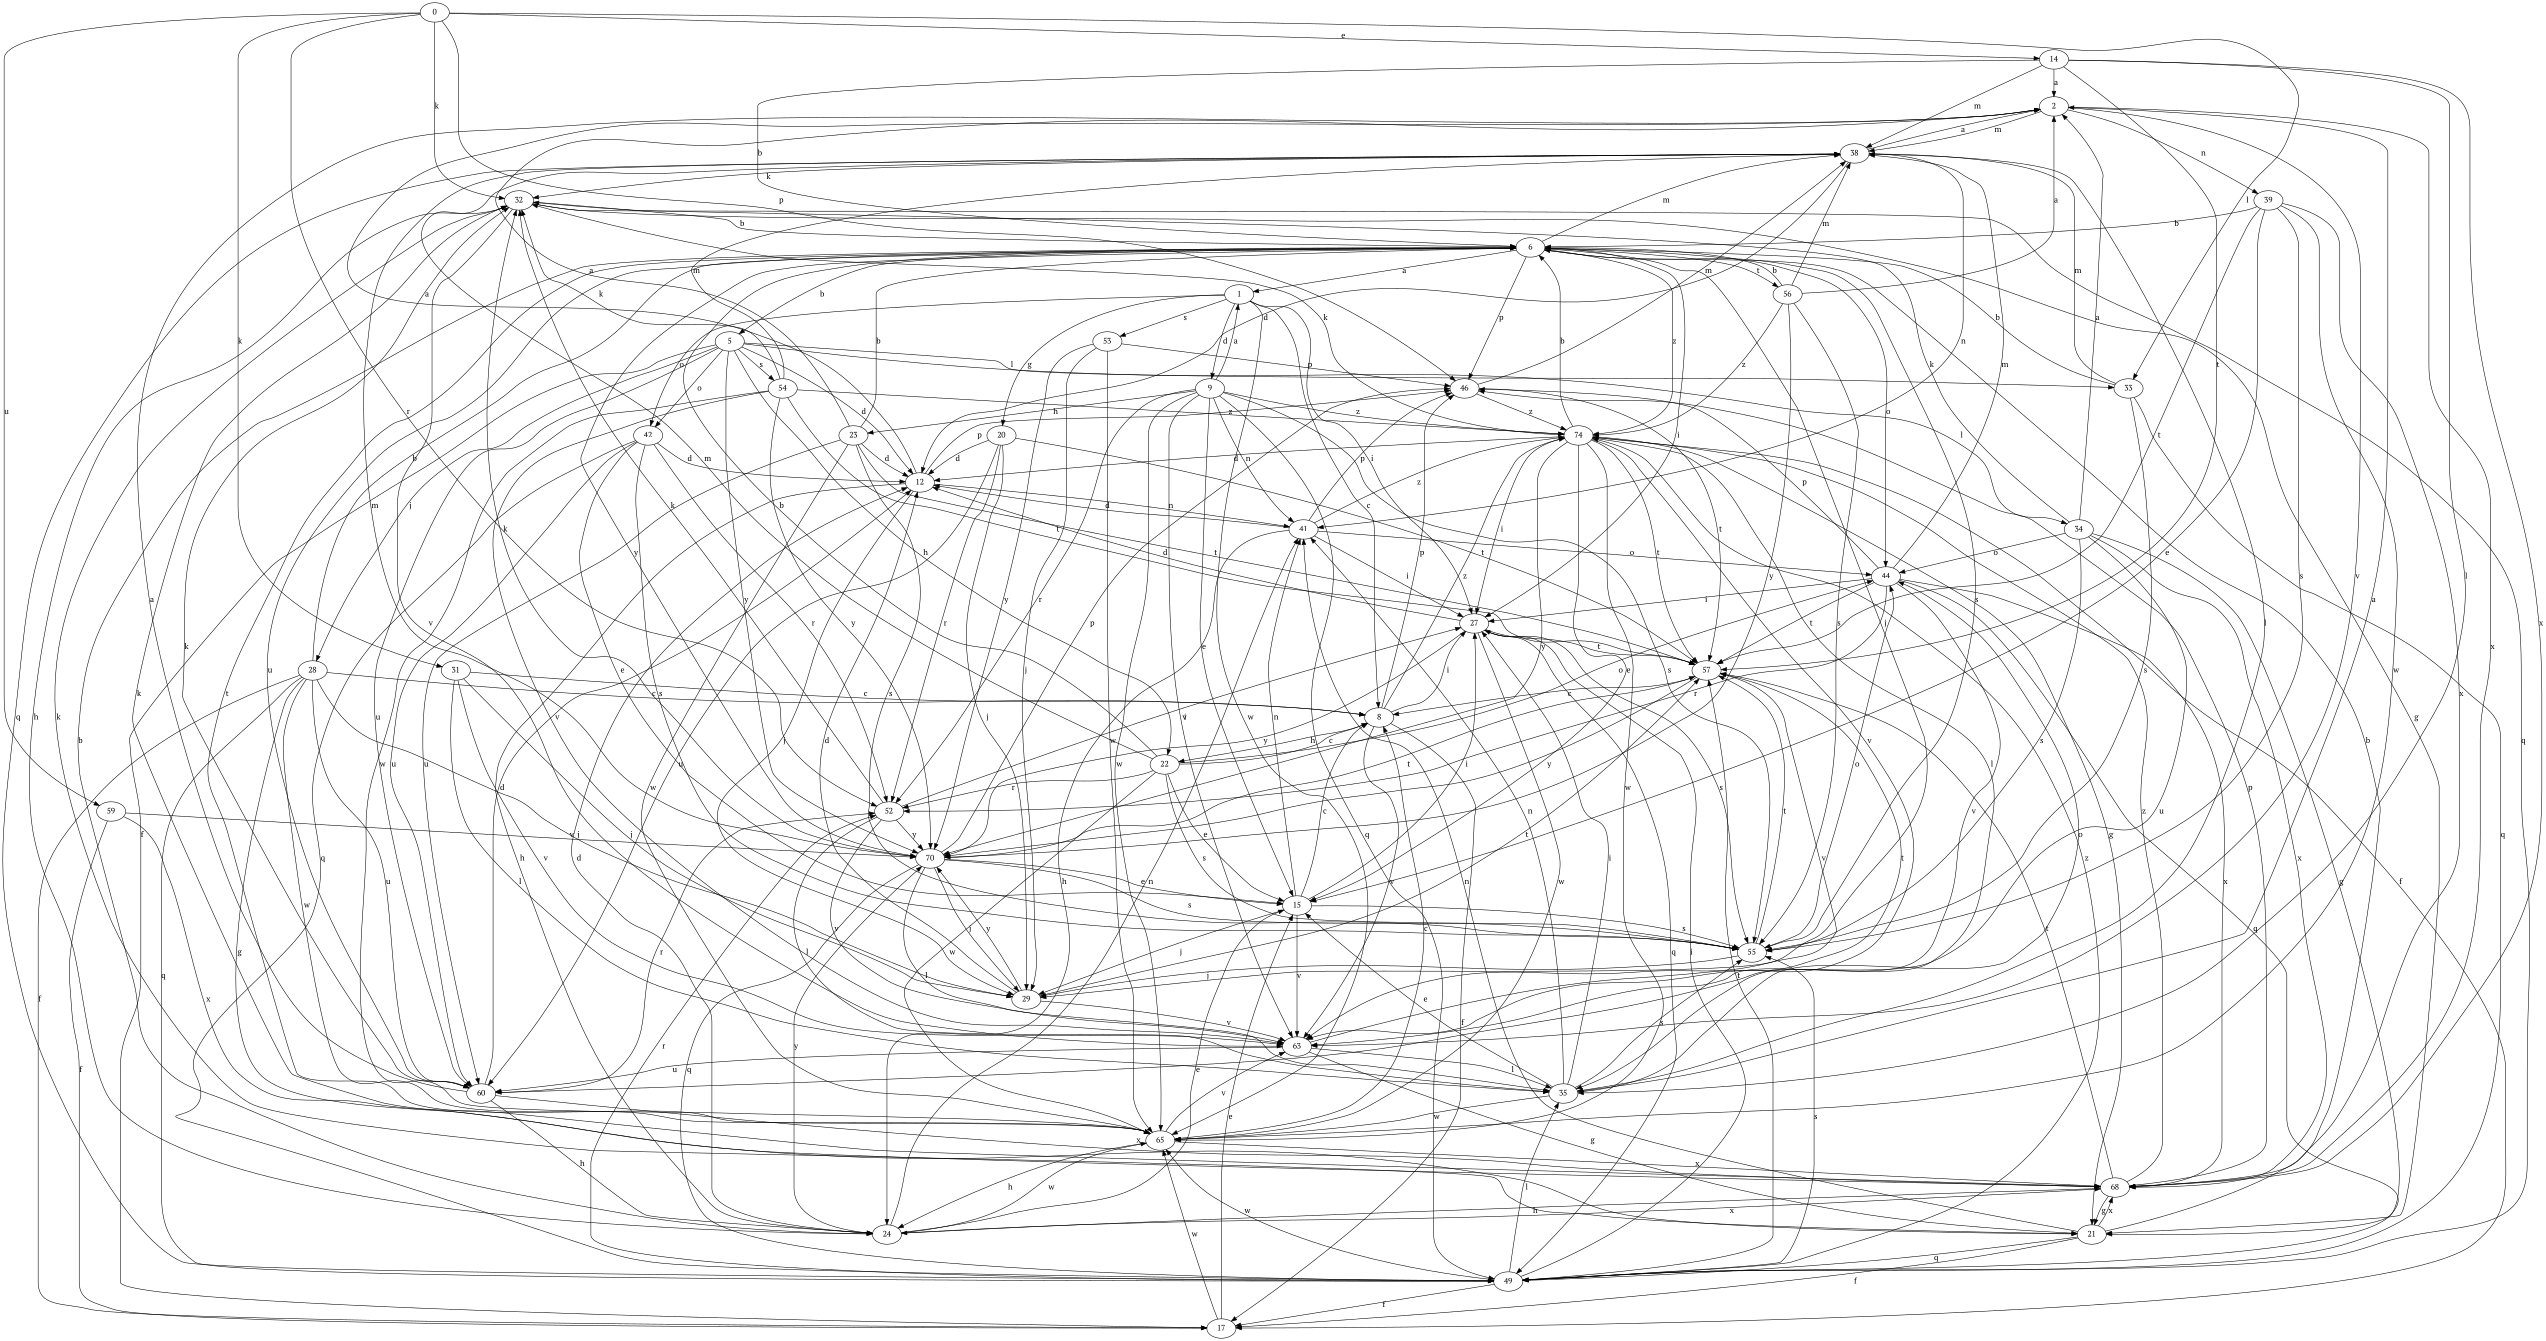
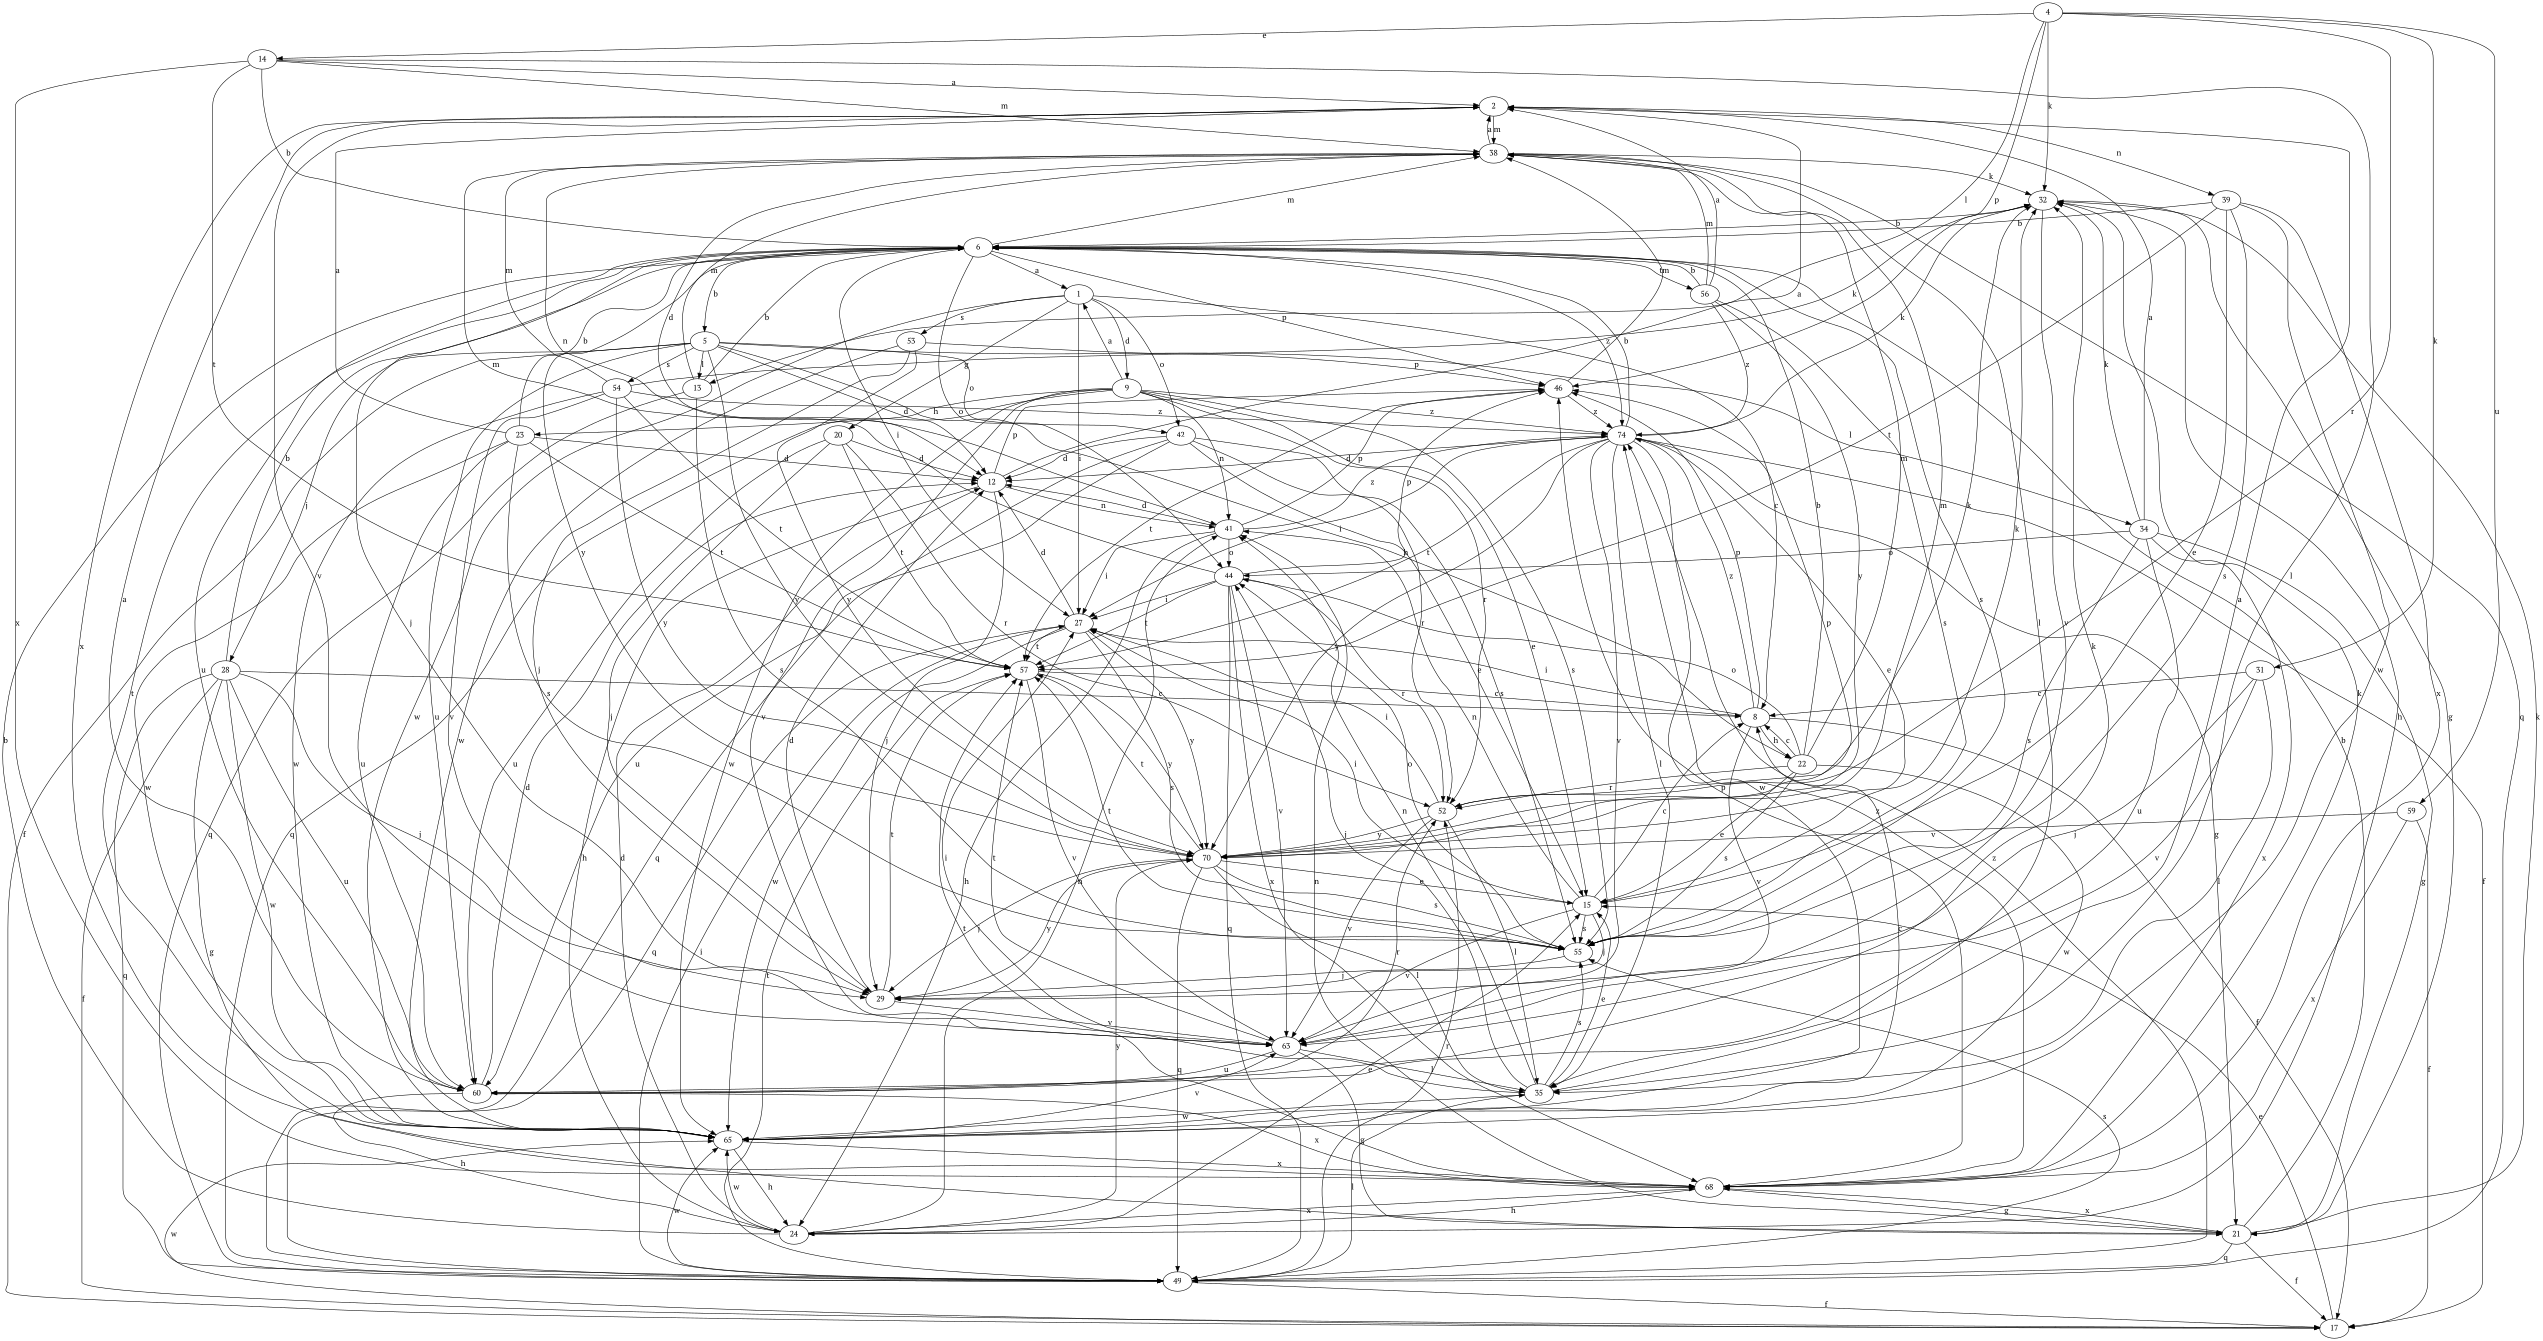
(435, 12) -> (2048, 12)
(2129, 388) -> (697, 388)
(2338, 421) -> none
(2080, 835) -> (1346, 835)
